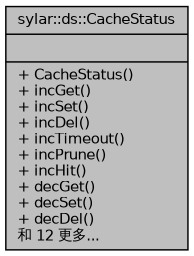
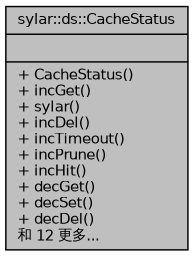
(53, 107) -> (49, 107)
